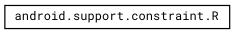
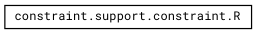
(117, 17) -> (128, 17)
